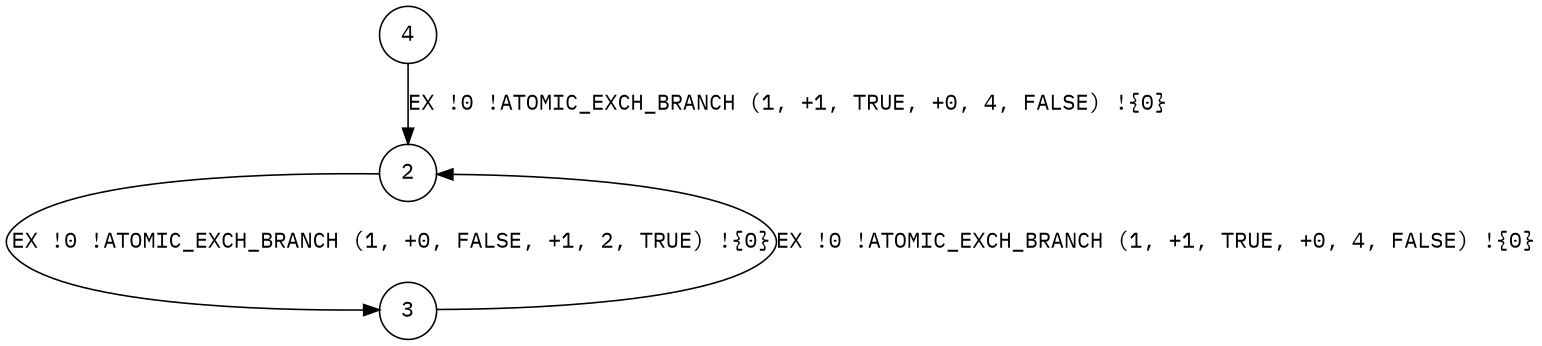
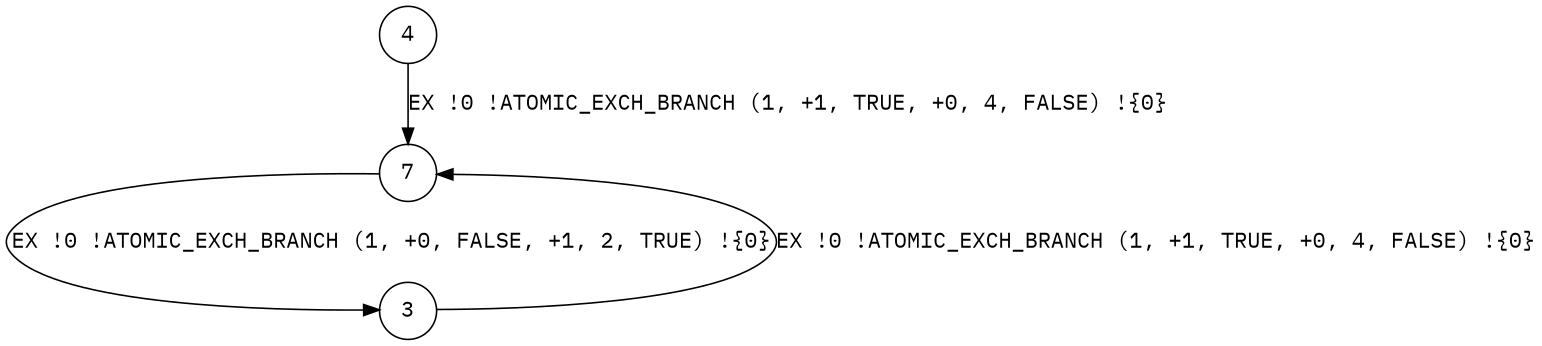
(408, 173) -> (408, 173)
